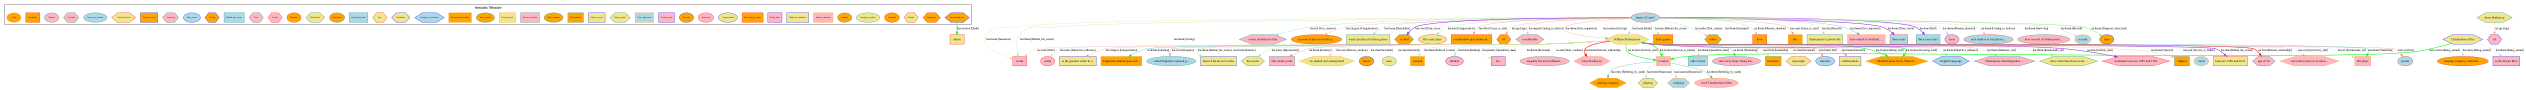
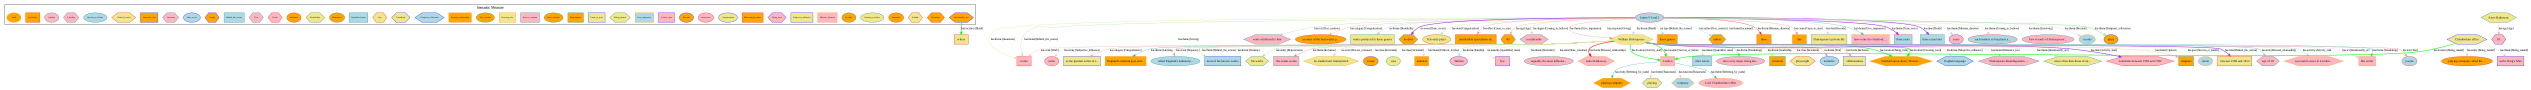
(775, 18) -> (777, 18)
(1731, 22) -> (1736, 22)
(1952, 44) -> (1956, 44)
(1219, 61) -> (1223, 61)
(2363, 61) -> (2367, 61)
